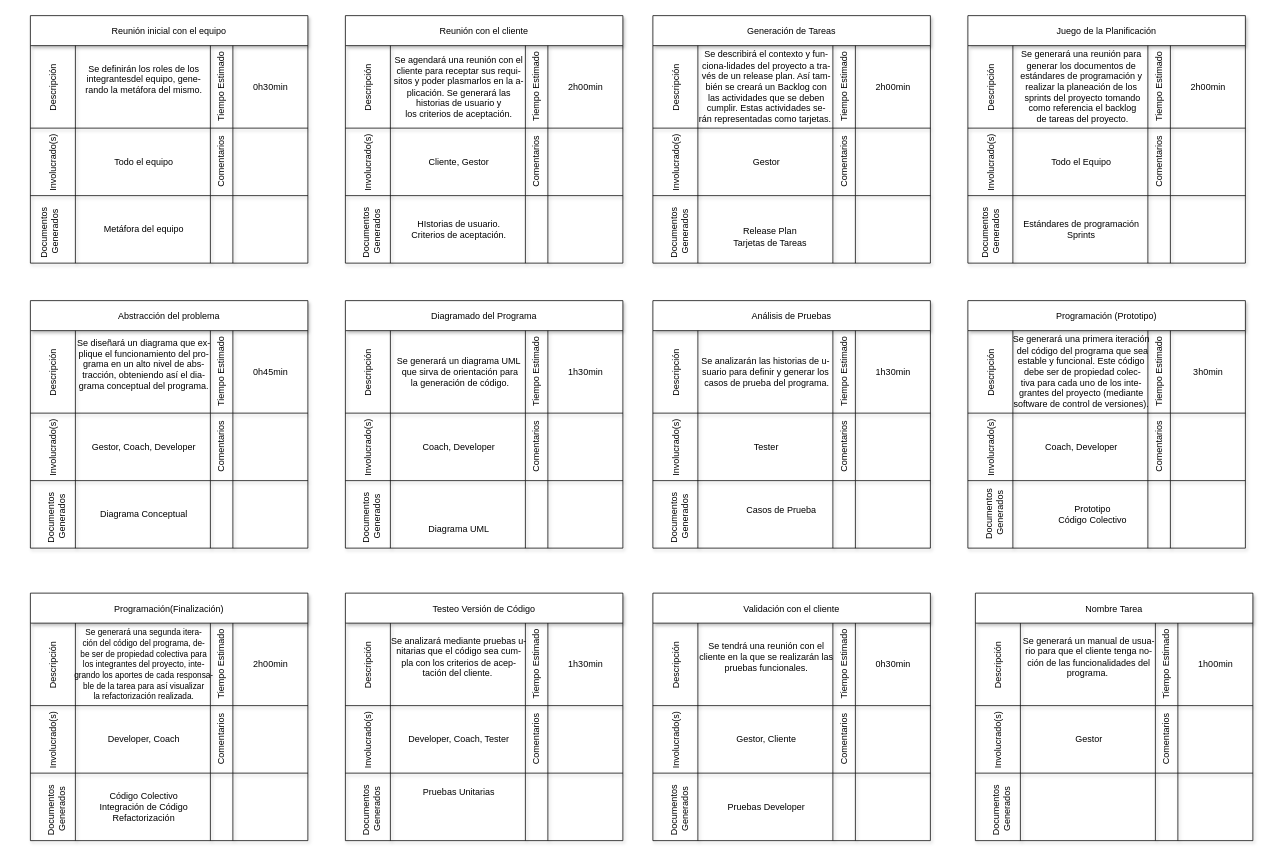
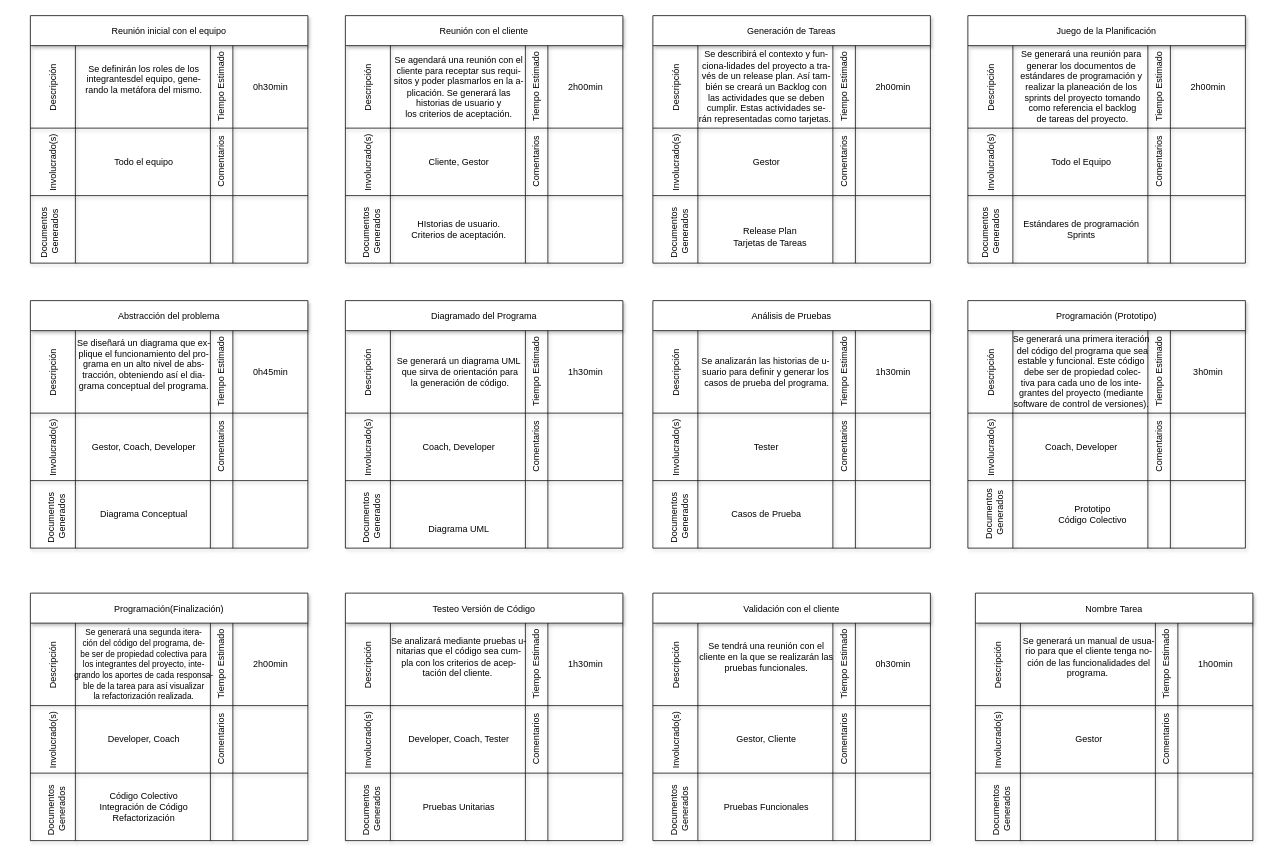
(144, 229) -> none
(781, 510) -> (766, 514)
(459, 792) -> (459, 807)
(767, 807) -> (767, 807)
